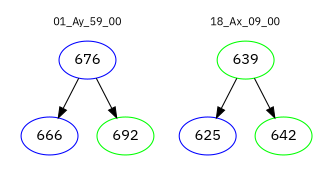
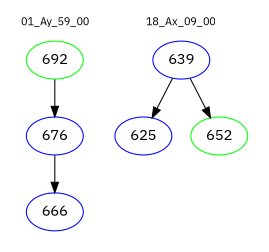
(246, 60) -> (181, 60)
(104, 93) -> (55, 93)
(284, 136) -> (219, 136)
